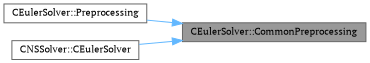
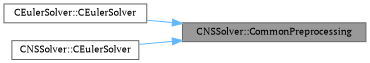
(75, 13) -> (75, 13)
(274, 32) -> (274, 32)
